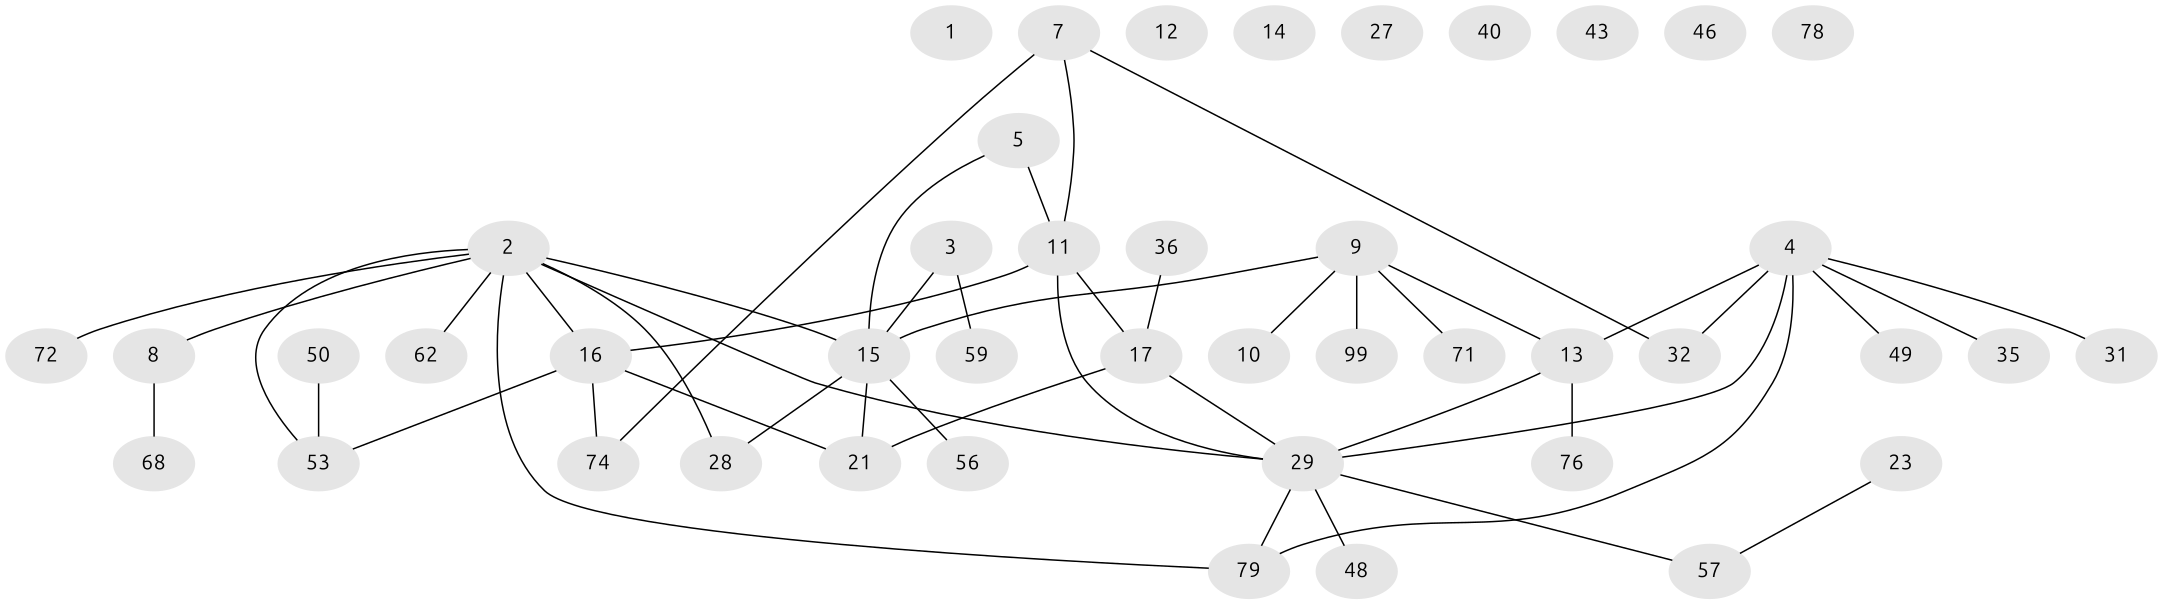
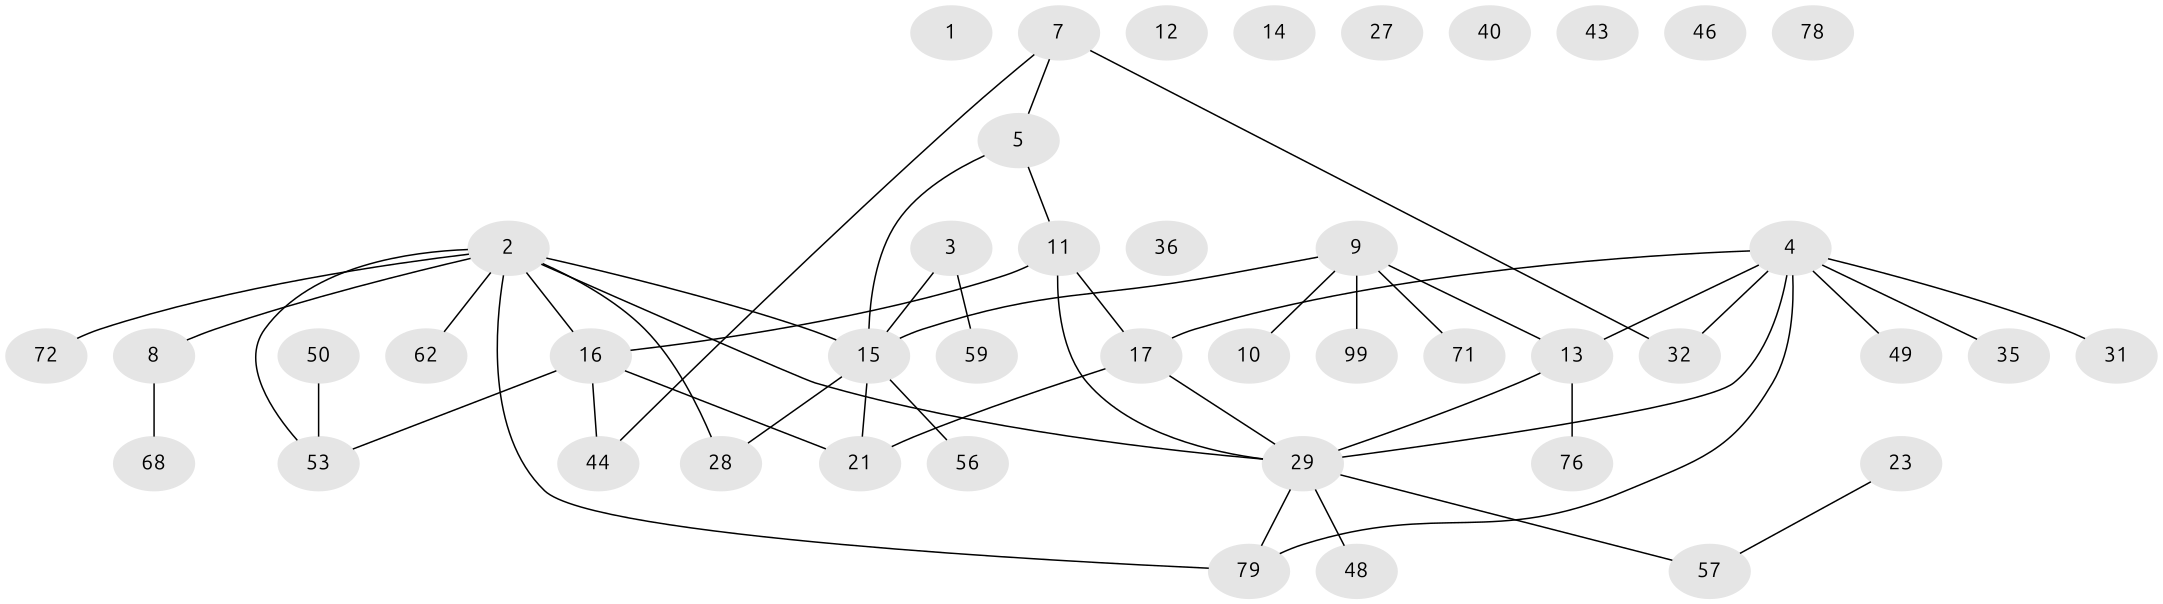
(1074, 141) -> (1039, 86)
(1154, 302) -> (1458, 276)
(598, 464) -> (598, 464)
